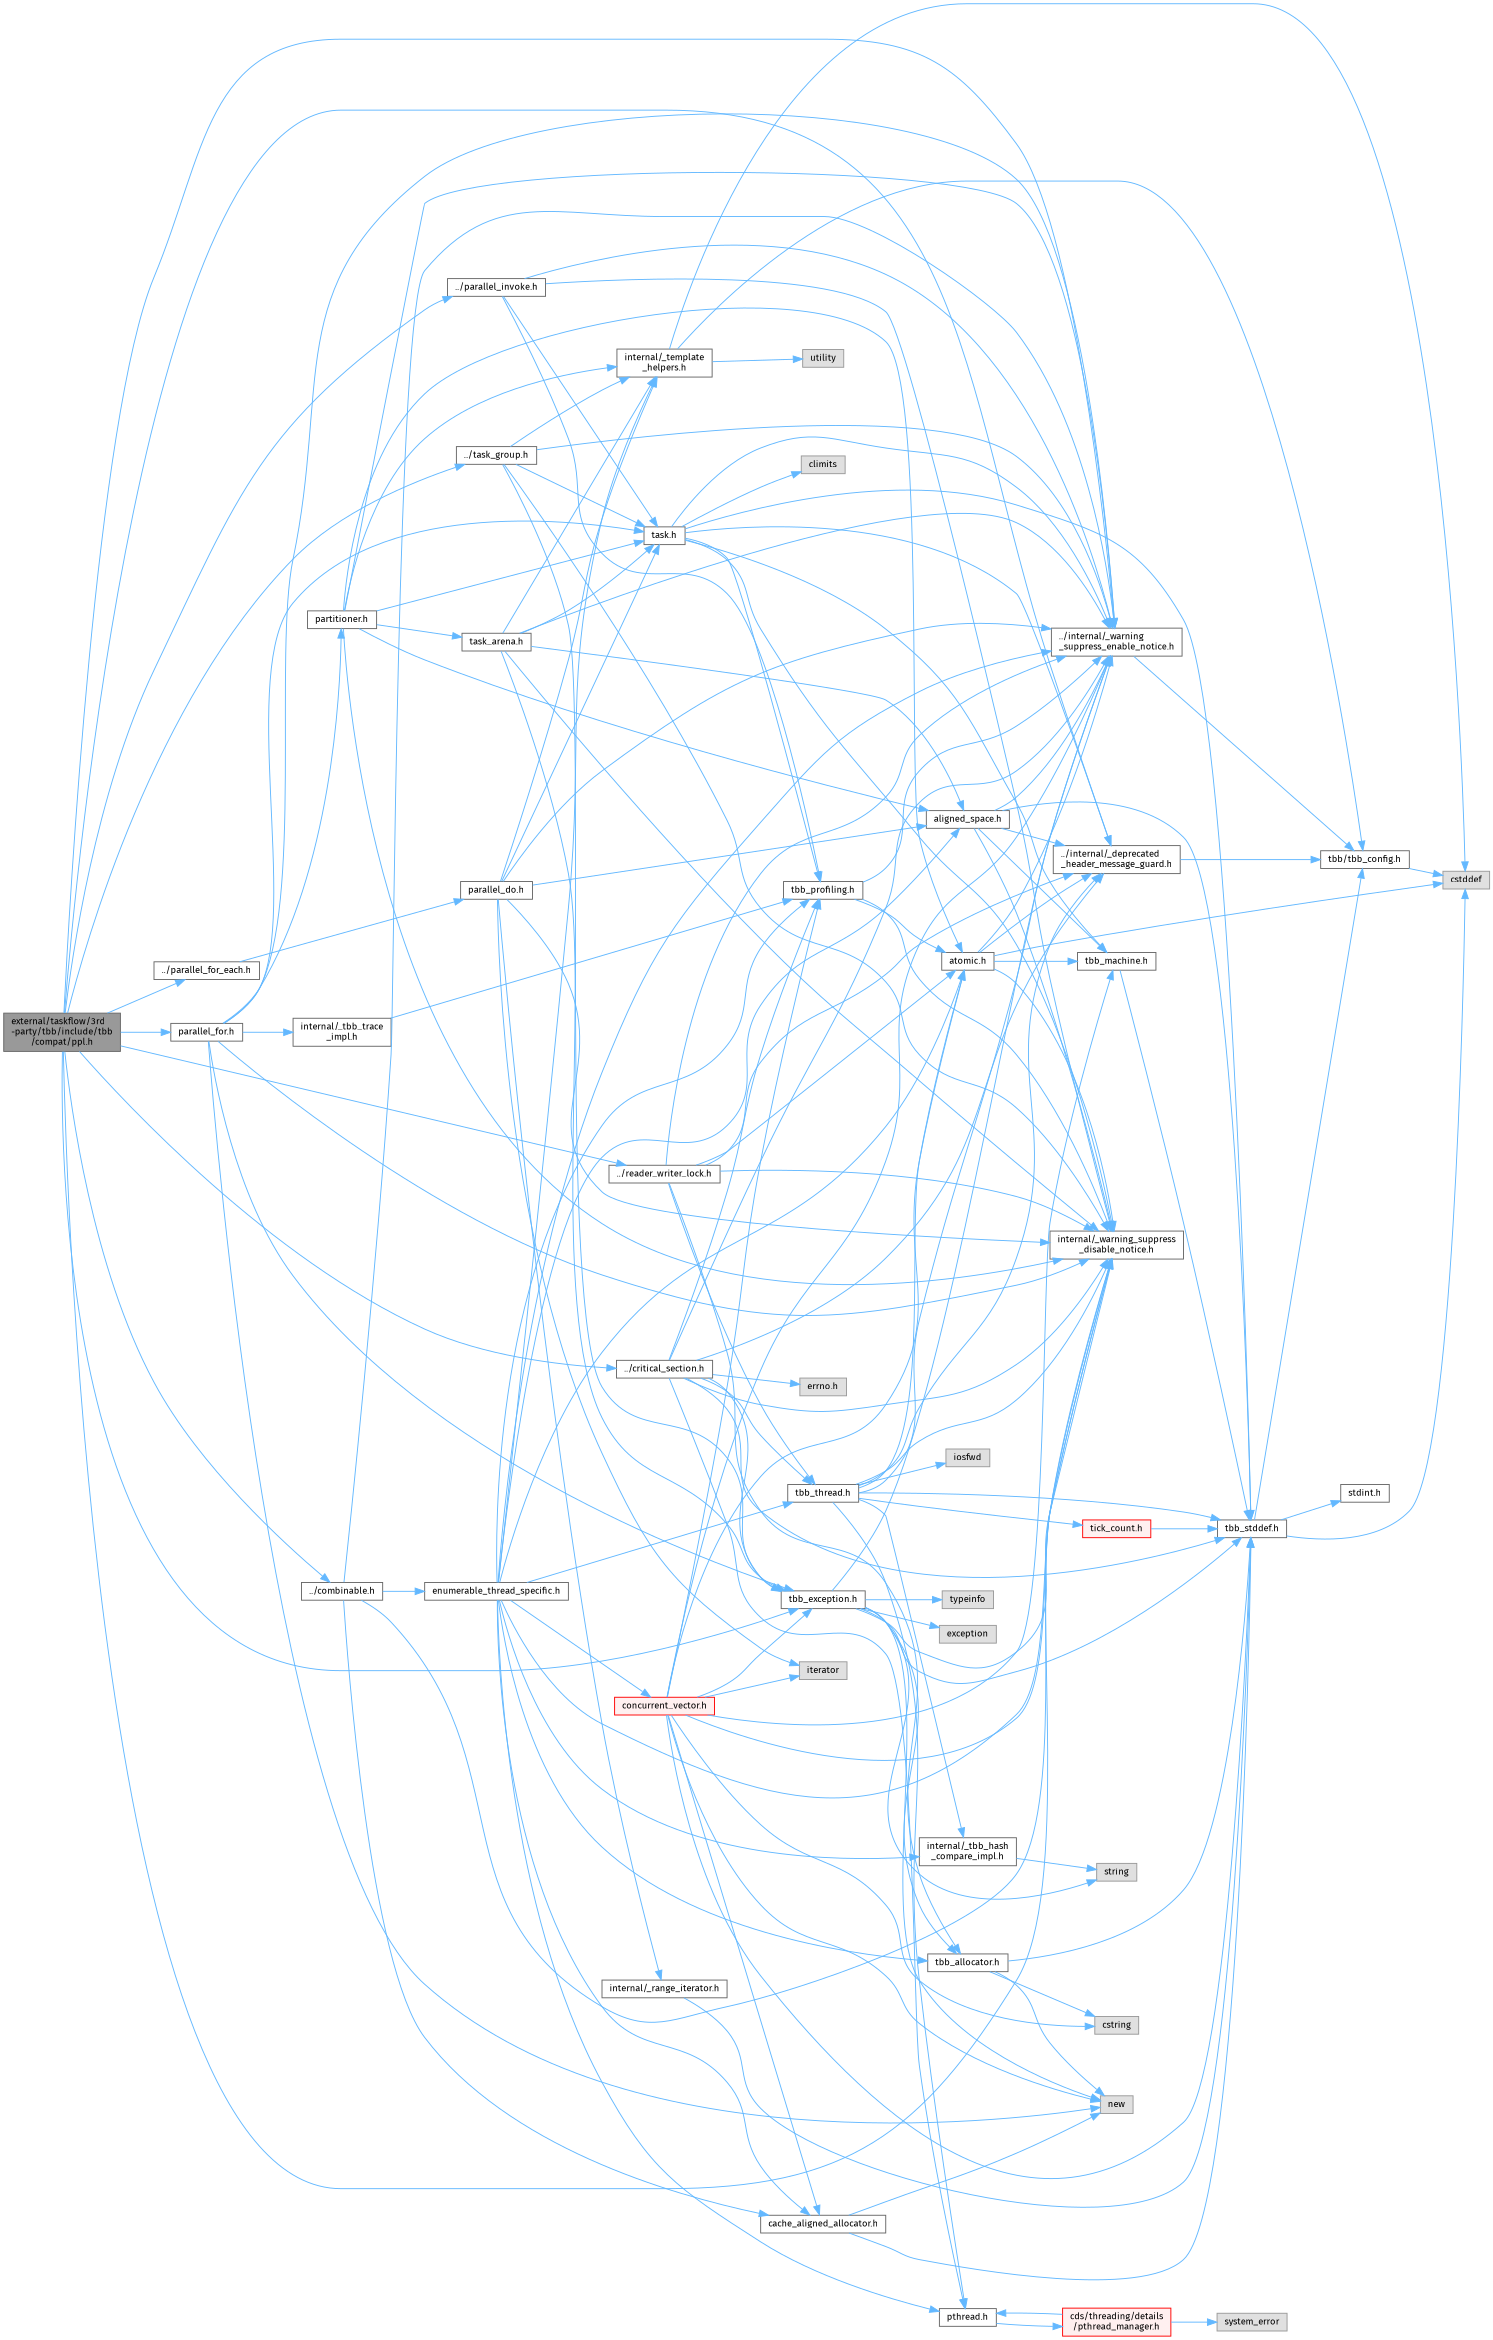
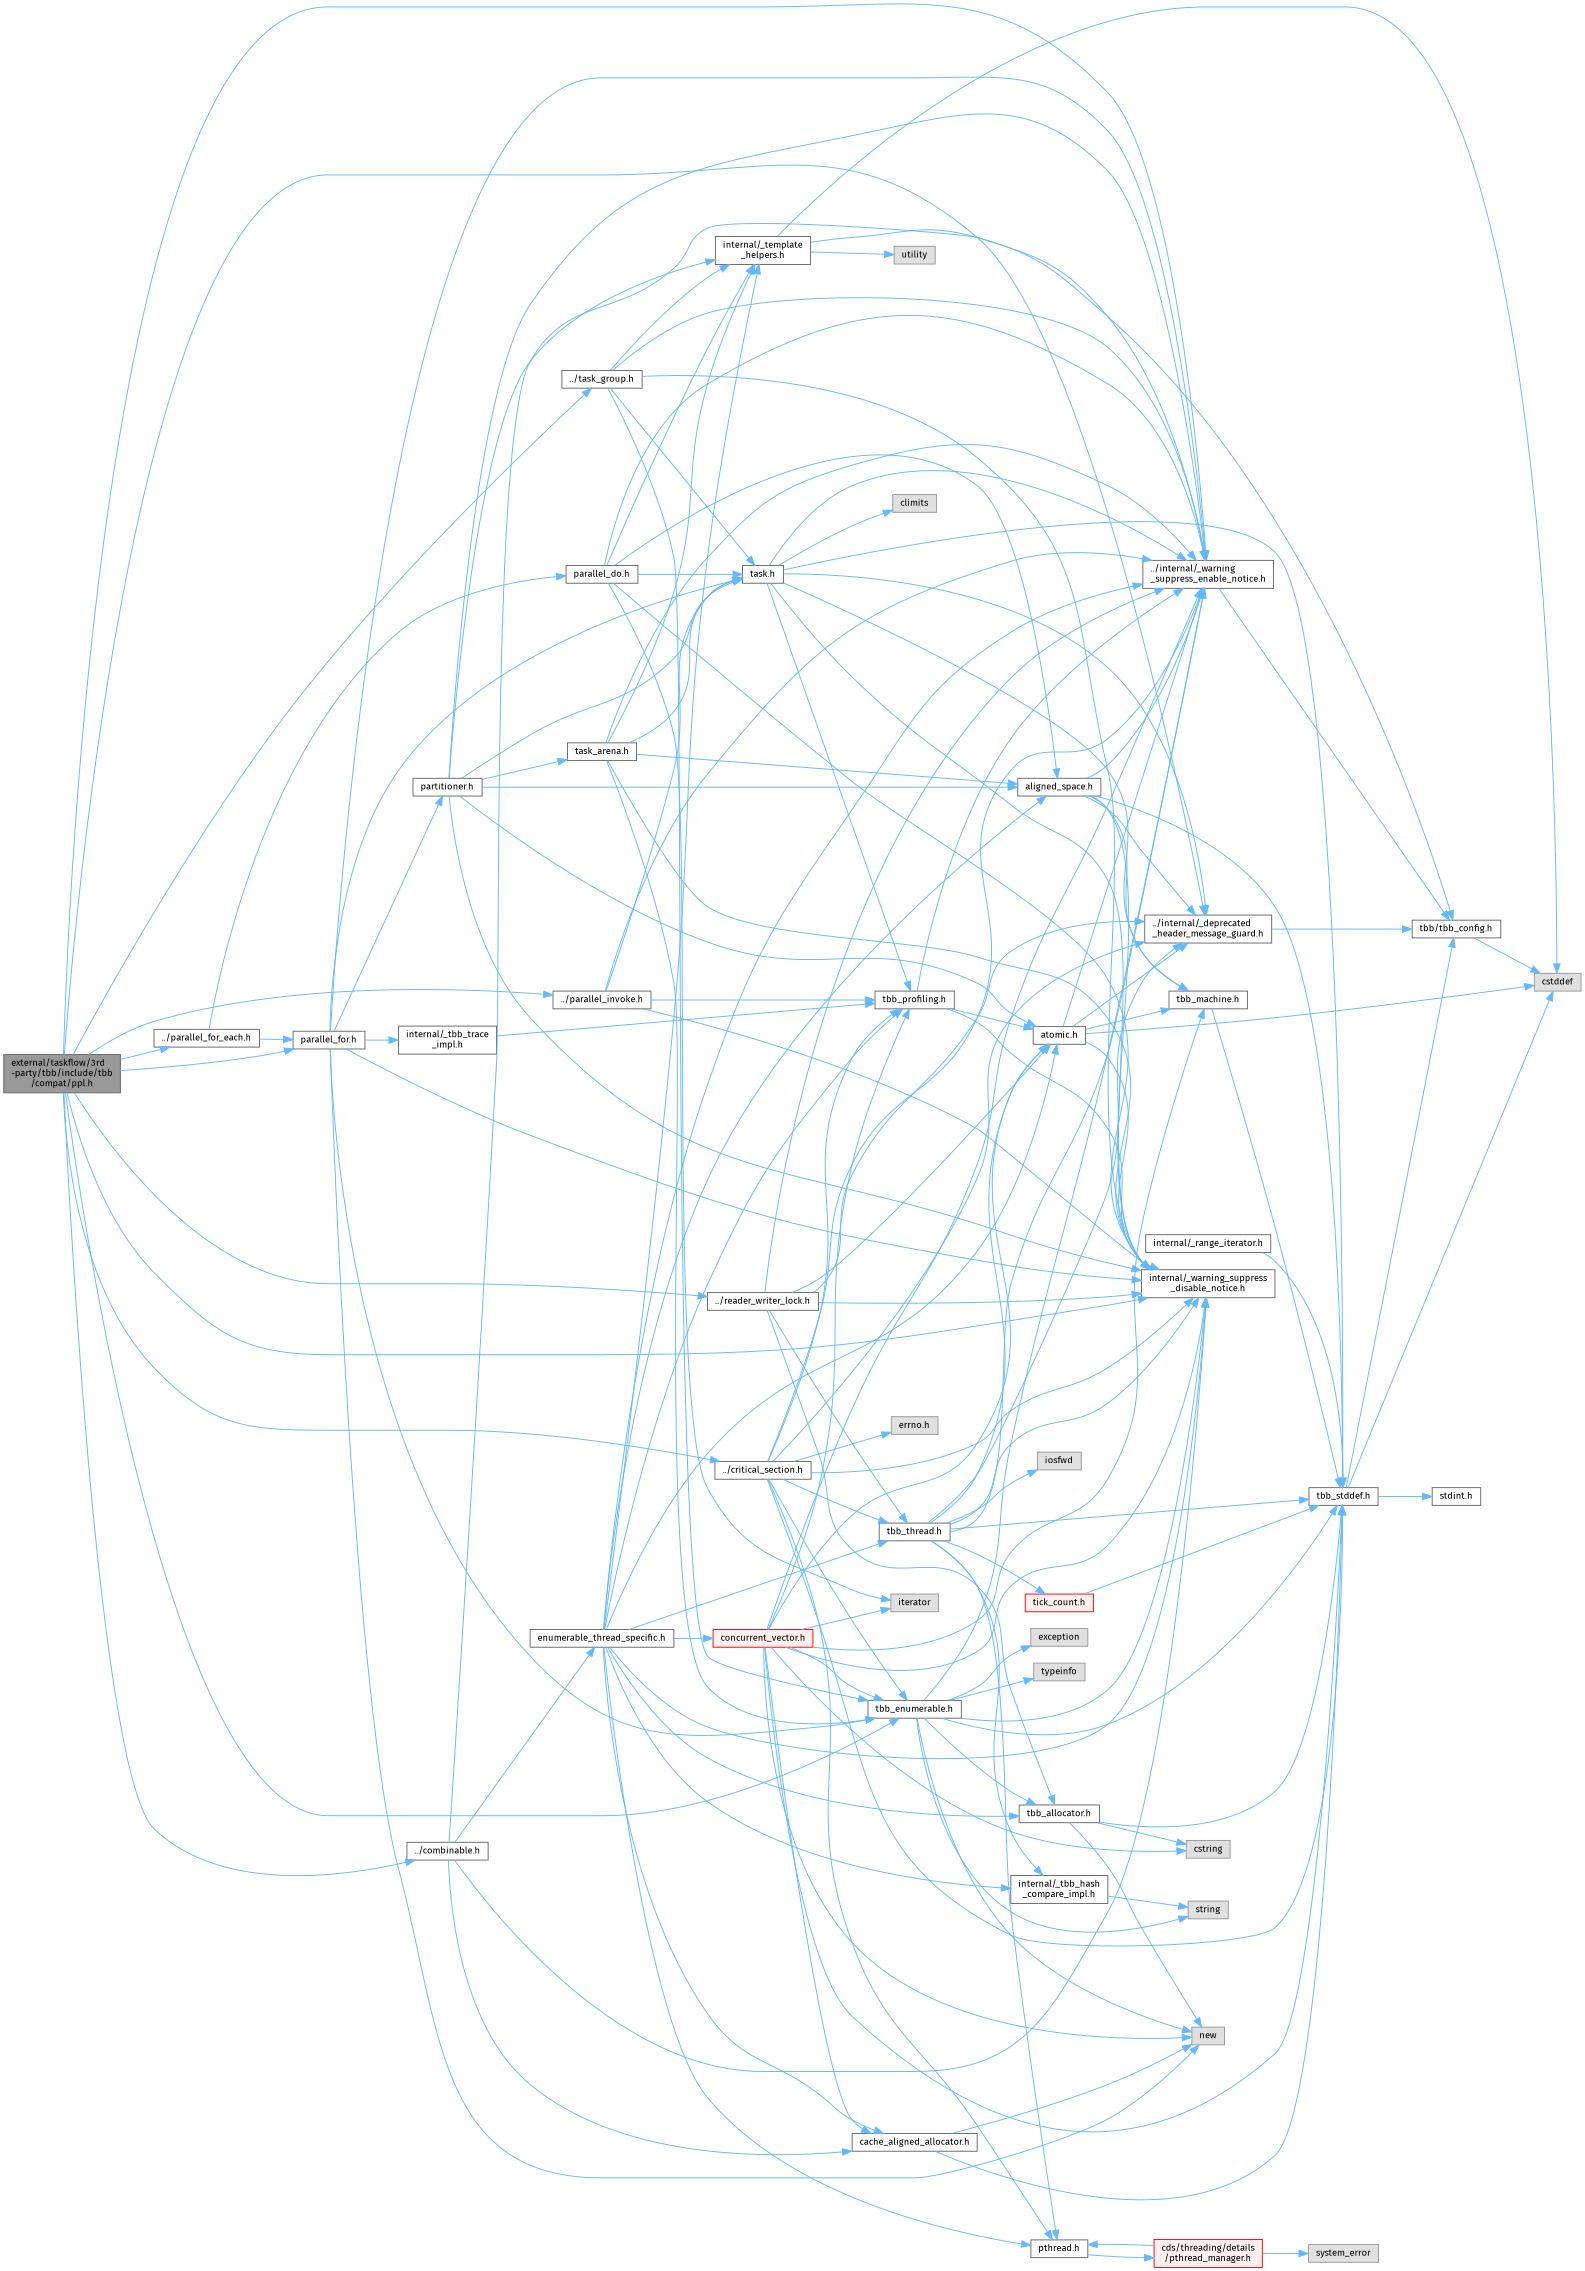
none -> (272, 1039)
(558, 1438) -> none
(823, 1600) -> (915, 1709)
